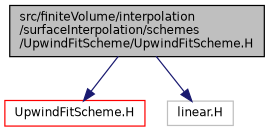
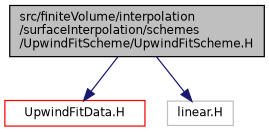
(75, 113) -> (75, 113)
